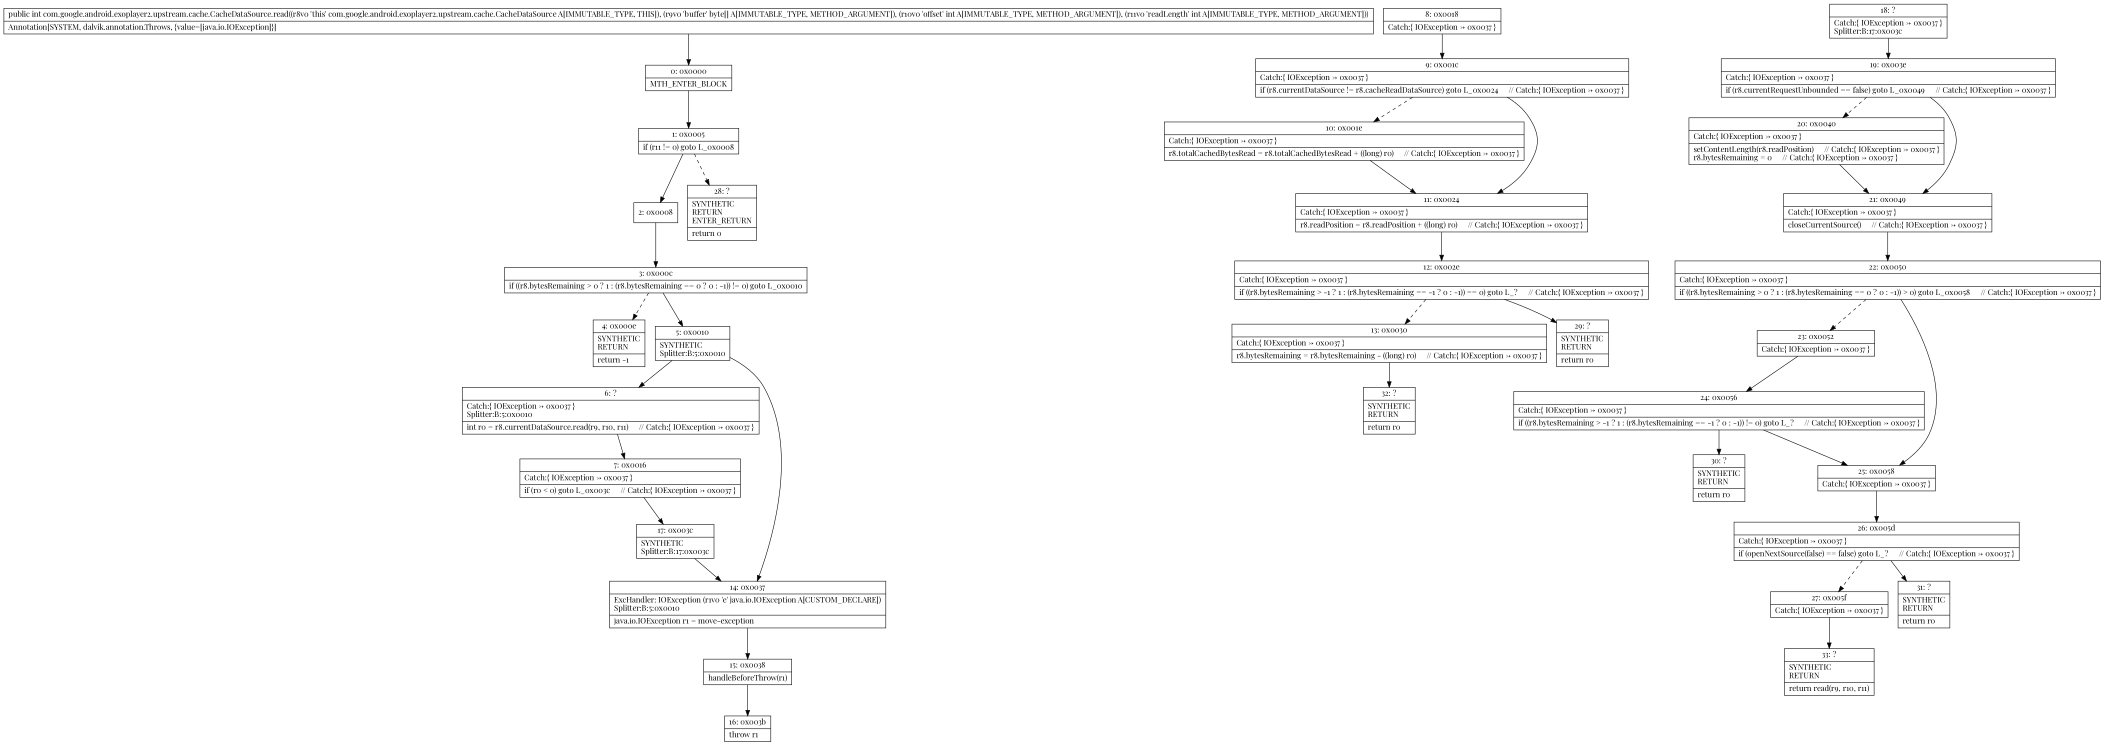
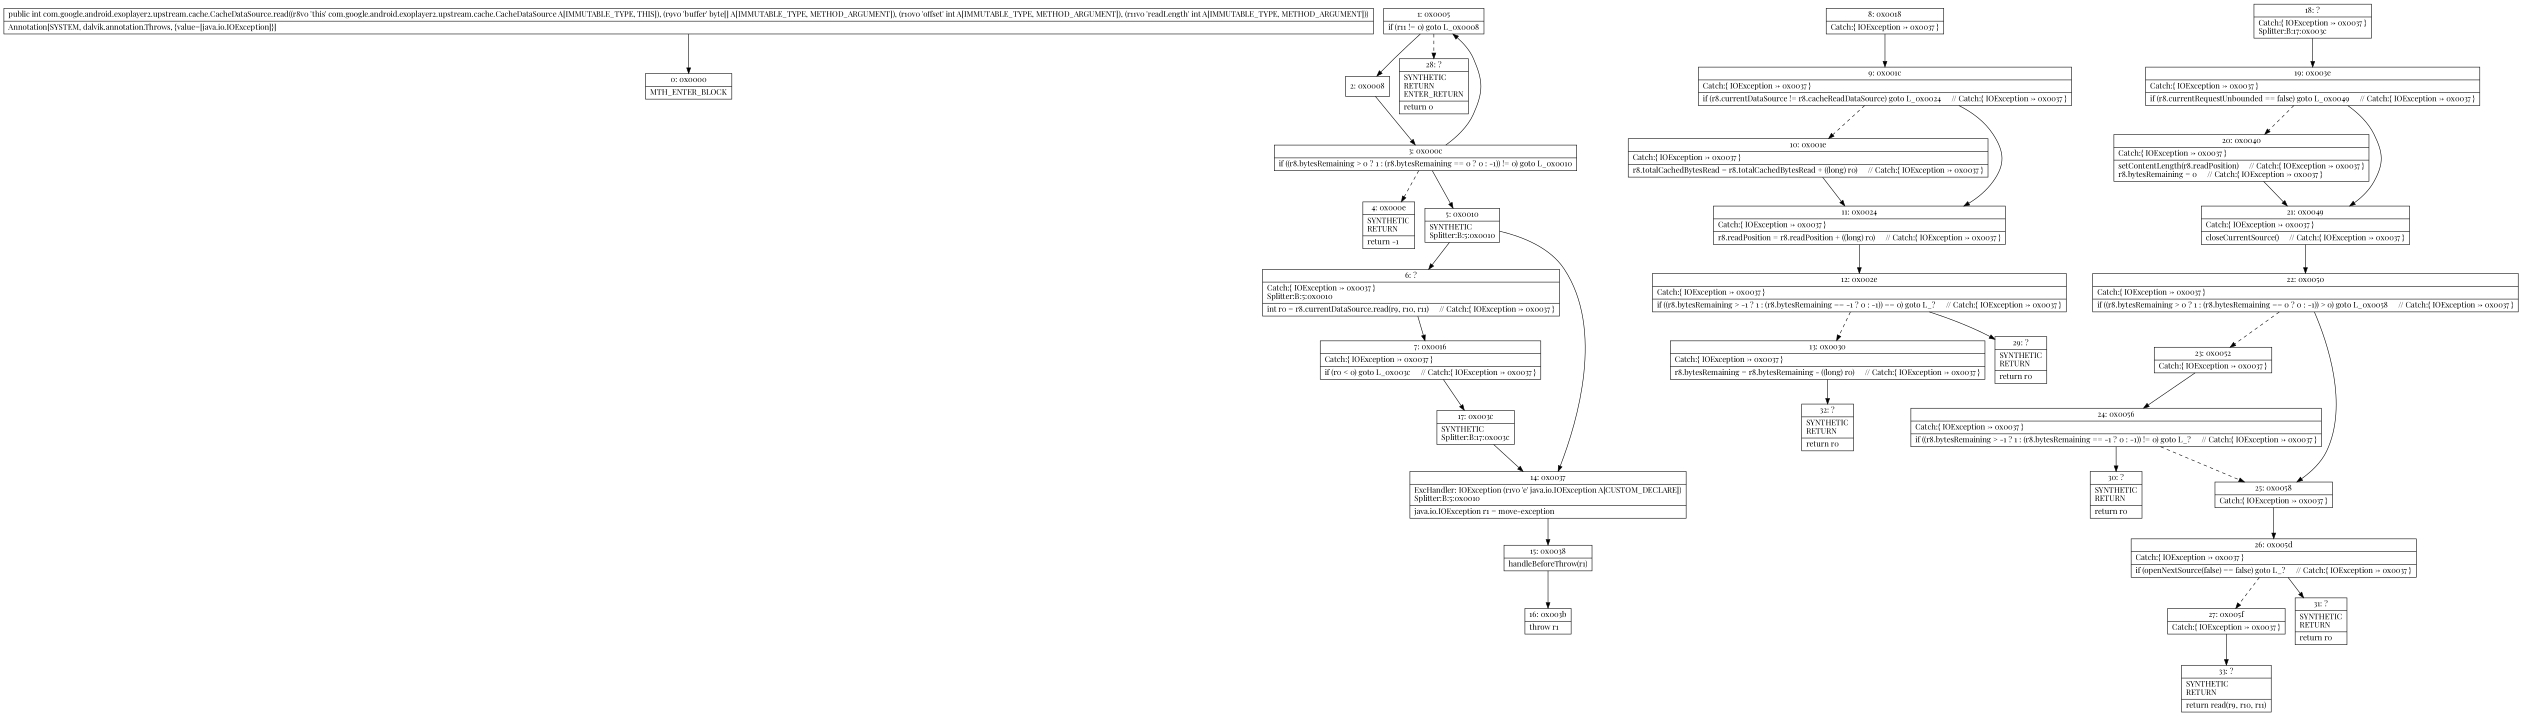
(689, 107) -> (1480, 94)
(1803, 447) -> (2200, 463)
